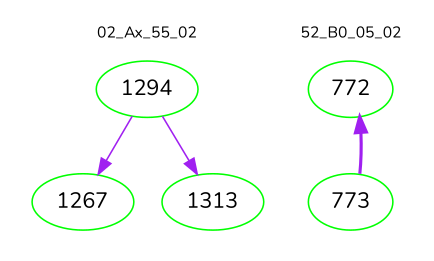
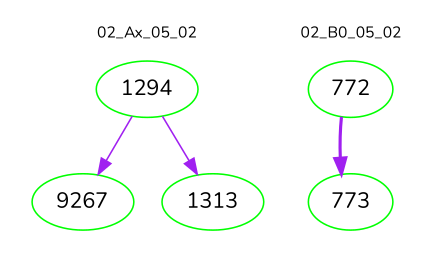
(147, 34) -> (147, 34)
(351, 34) -> (351, 34)
(361, 153) -> (340, 137)
(83, 202) -> (83, 202)
